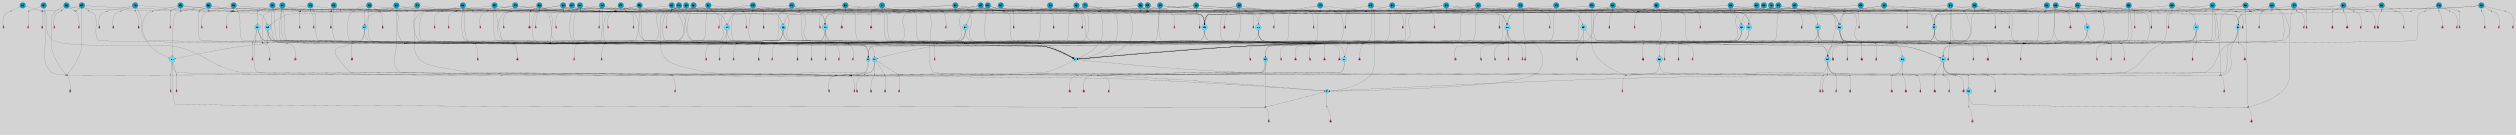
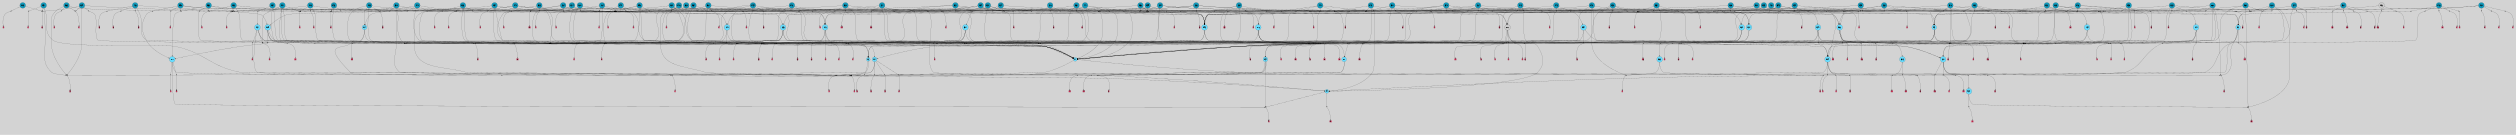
(2382, 5) -> (2382, 5)
(1508, 27) -> (1508, 27)
